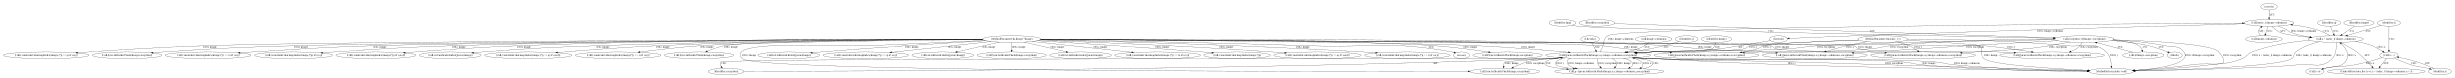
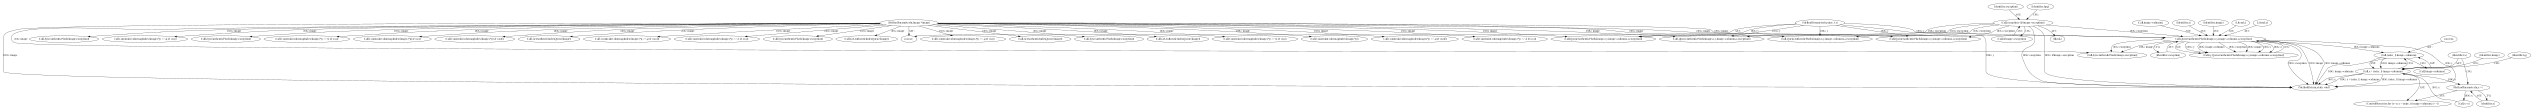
(2017, 30) -> (2348, 65)
none -> (1379, 35)
(2389, 55) -> (2468, 88)
